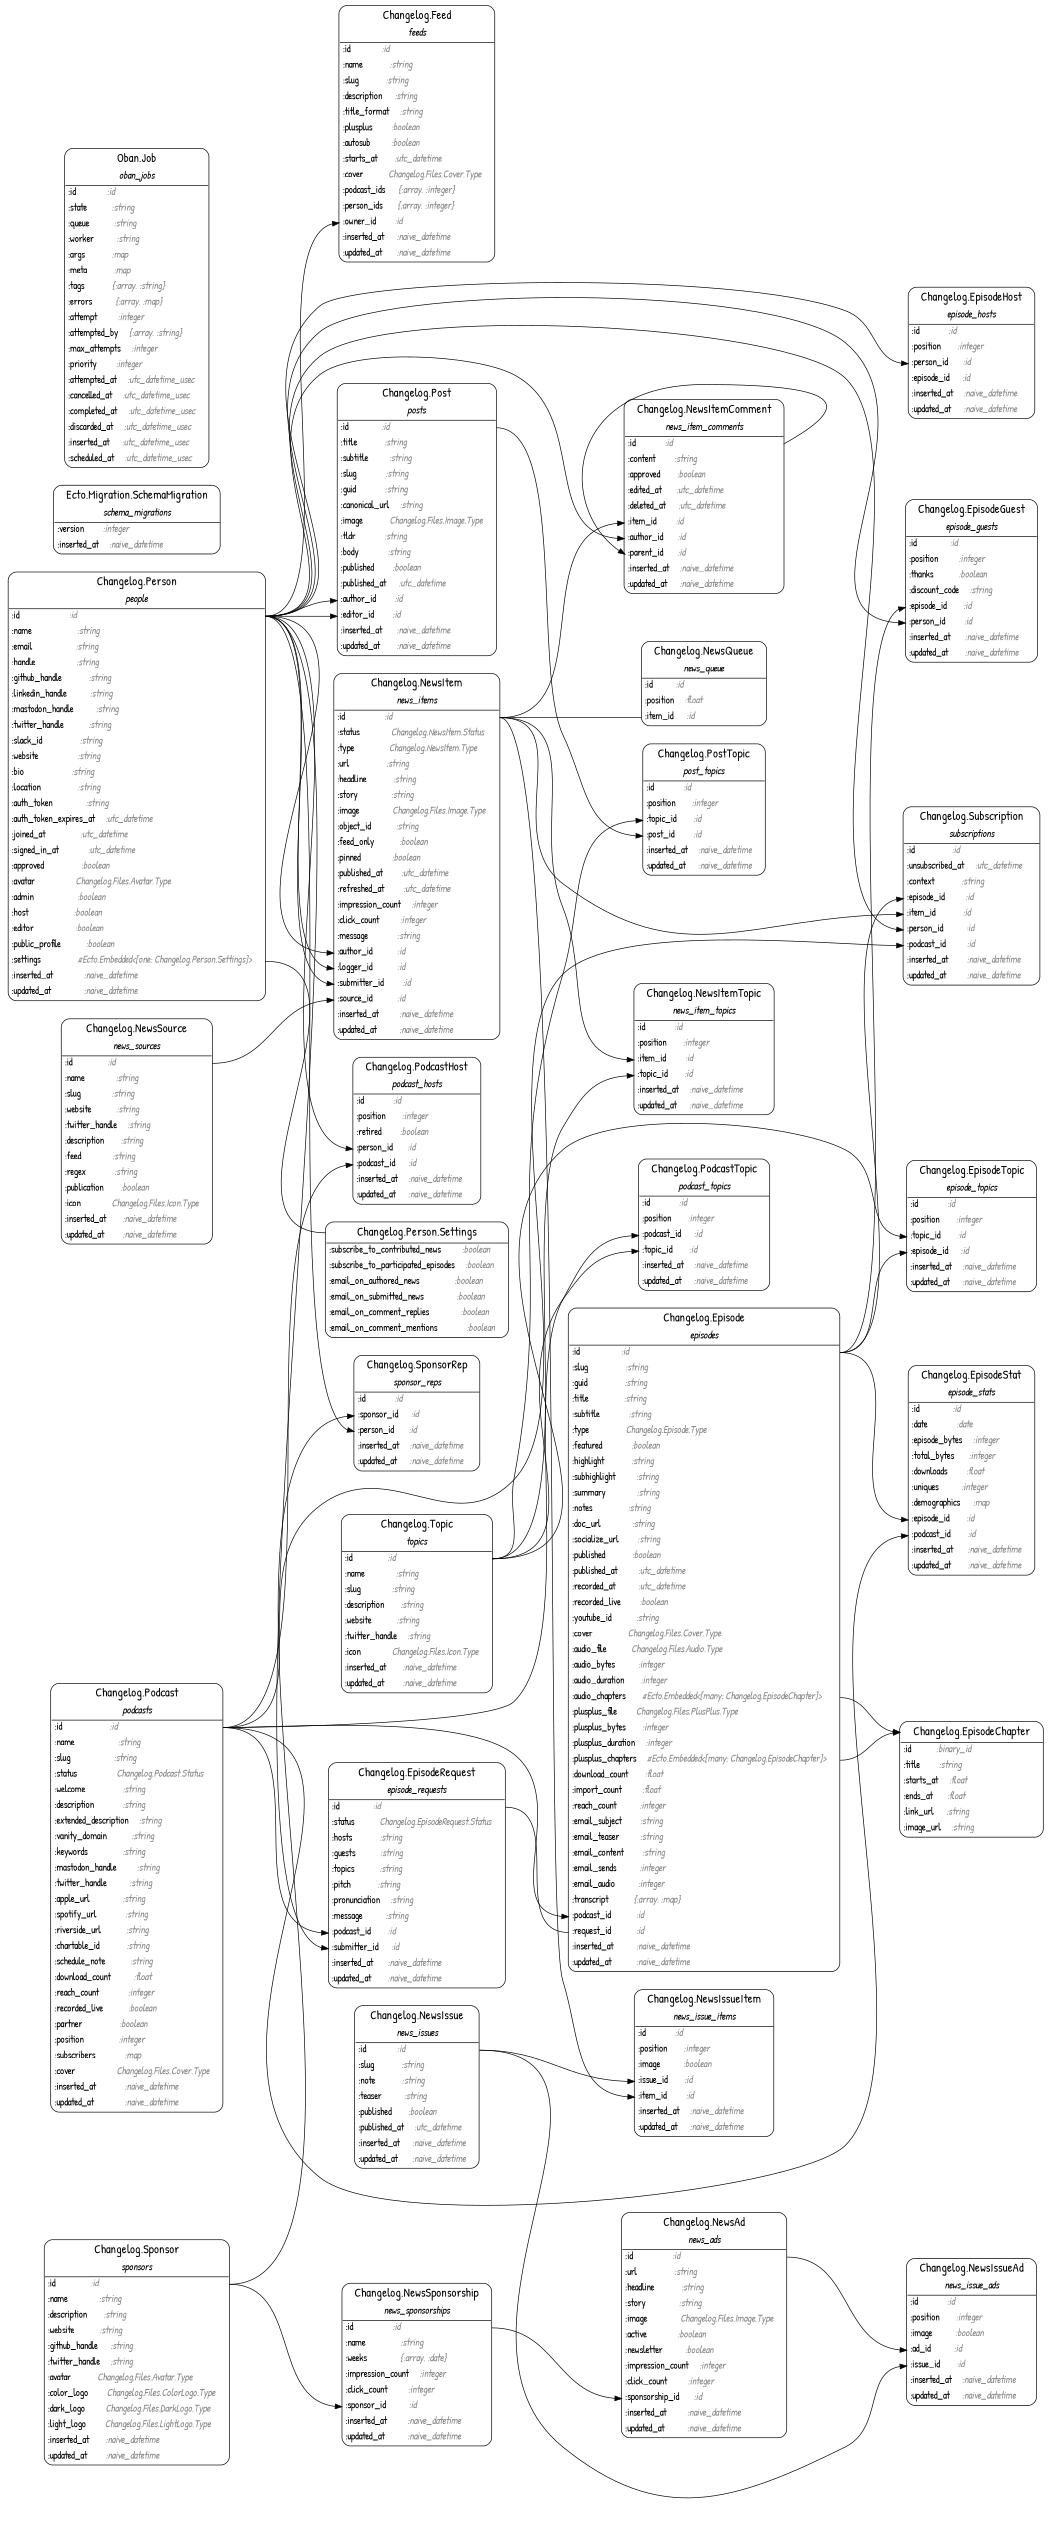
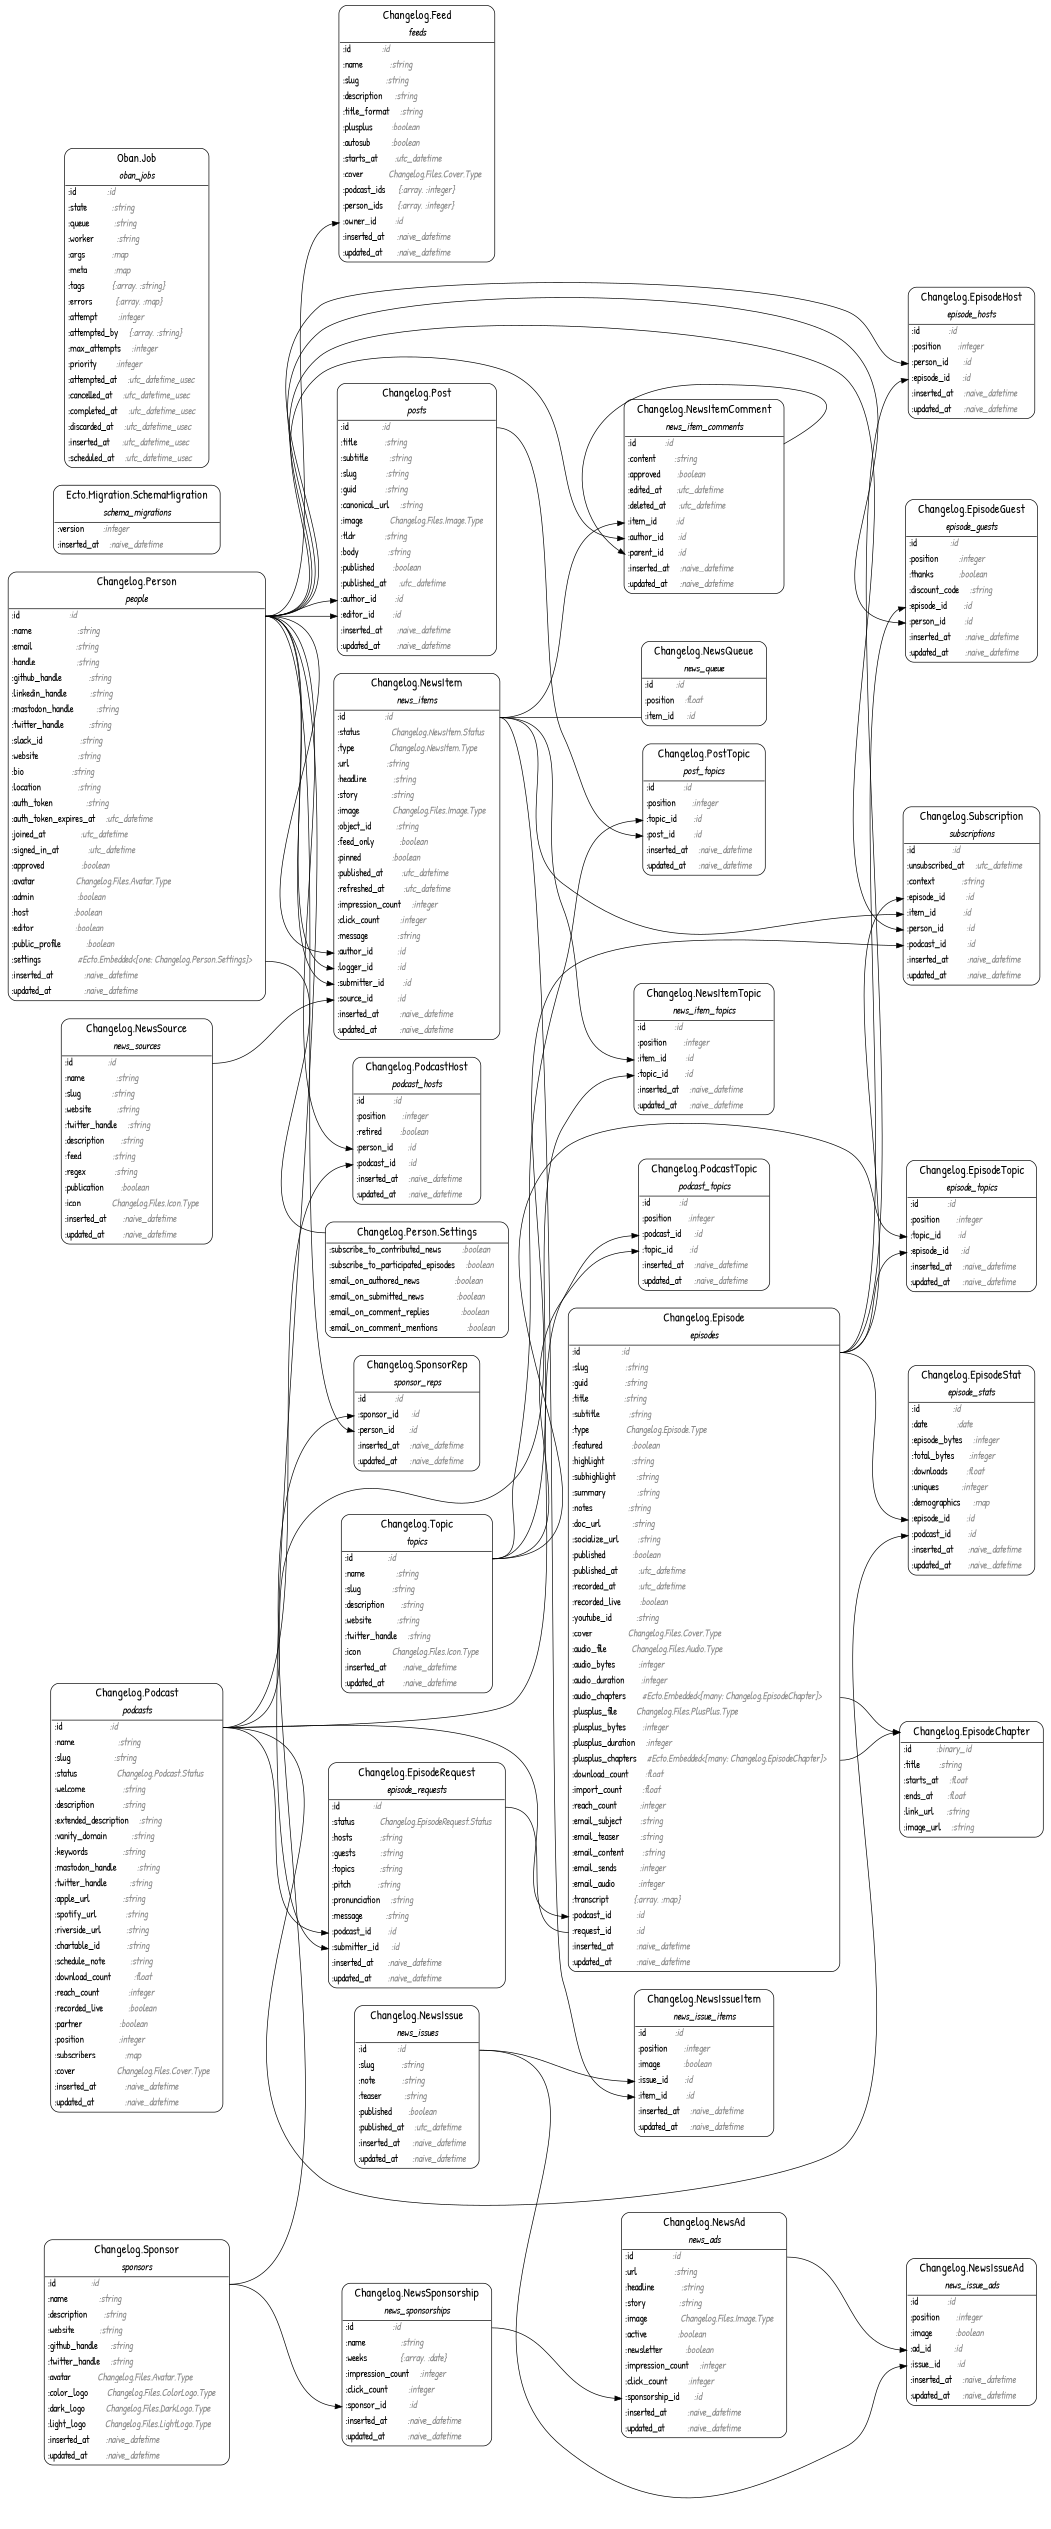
none -> (875, 893)
